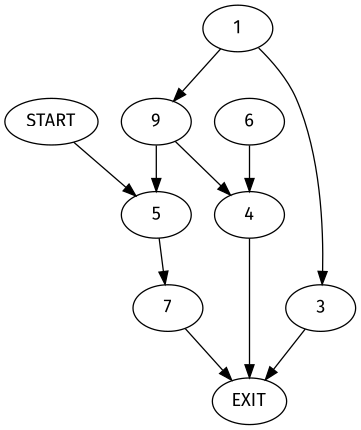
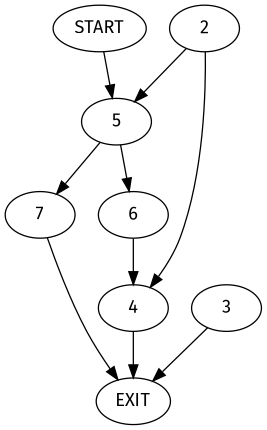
(238, 28) -> none
(156, 122) -> (205, 28)
none -> (124, 162)
